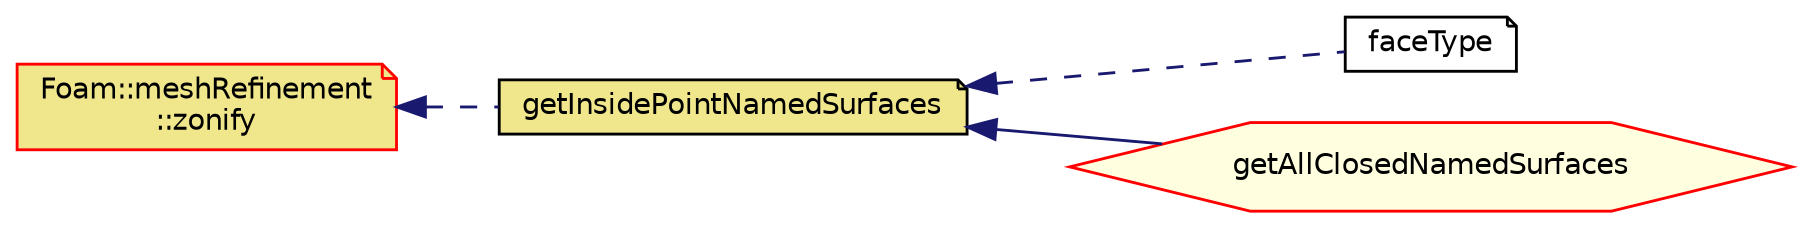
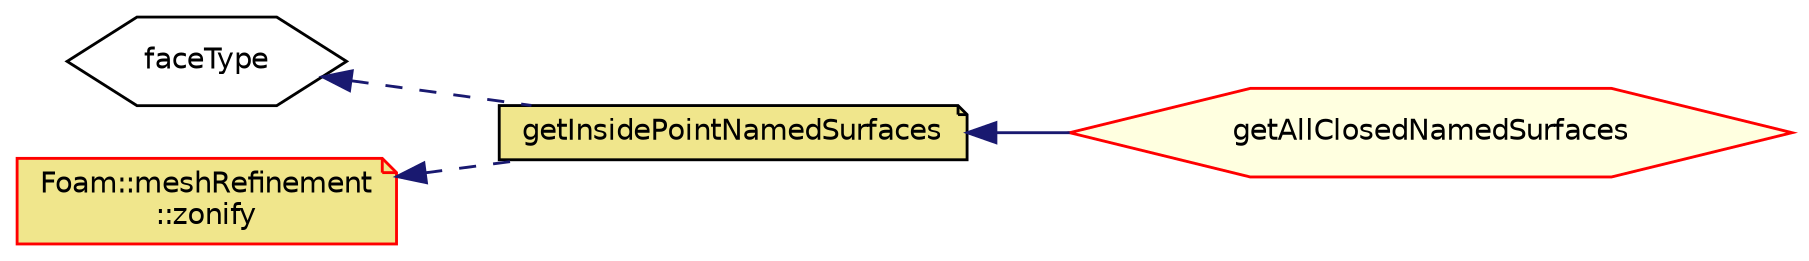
(1431, 44) -> (207, 61)
(1170, 68) -> (442, 93)
